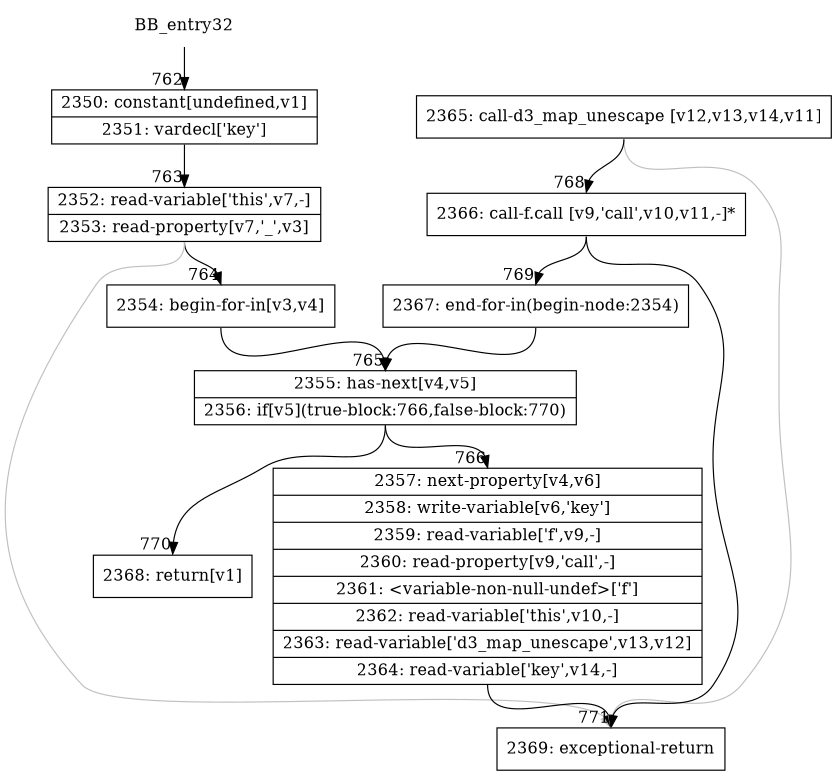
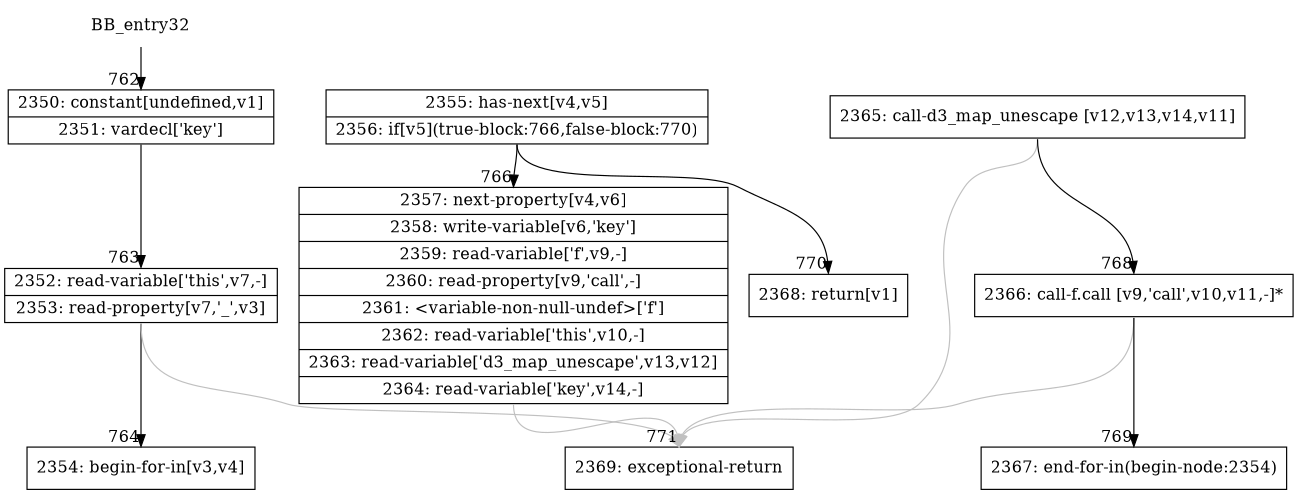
(297, 350) -> none
(466, 350) -> none
(714, 473) -> (926, 409)
(543, 707) -> (586, 427)
